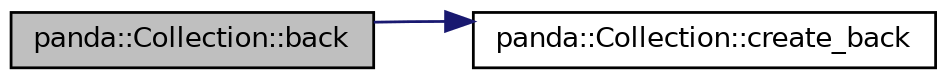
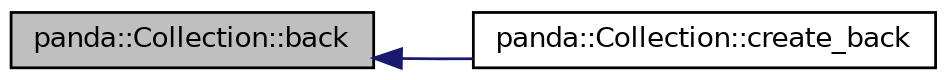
(409, 22) -> (438, 59)
